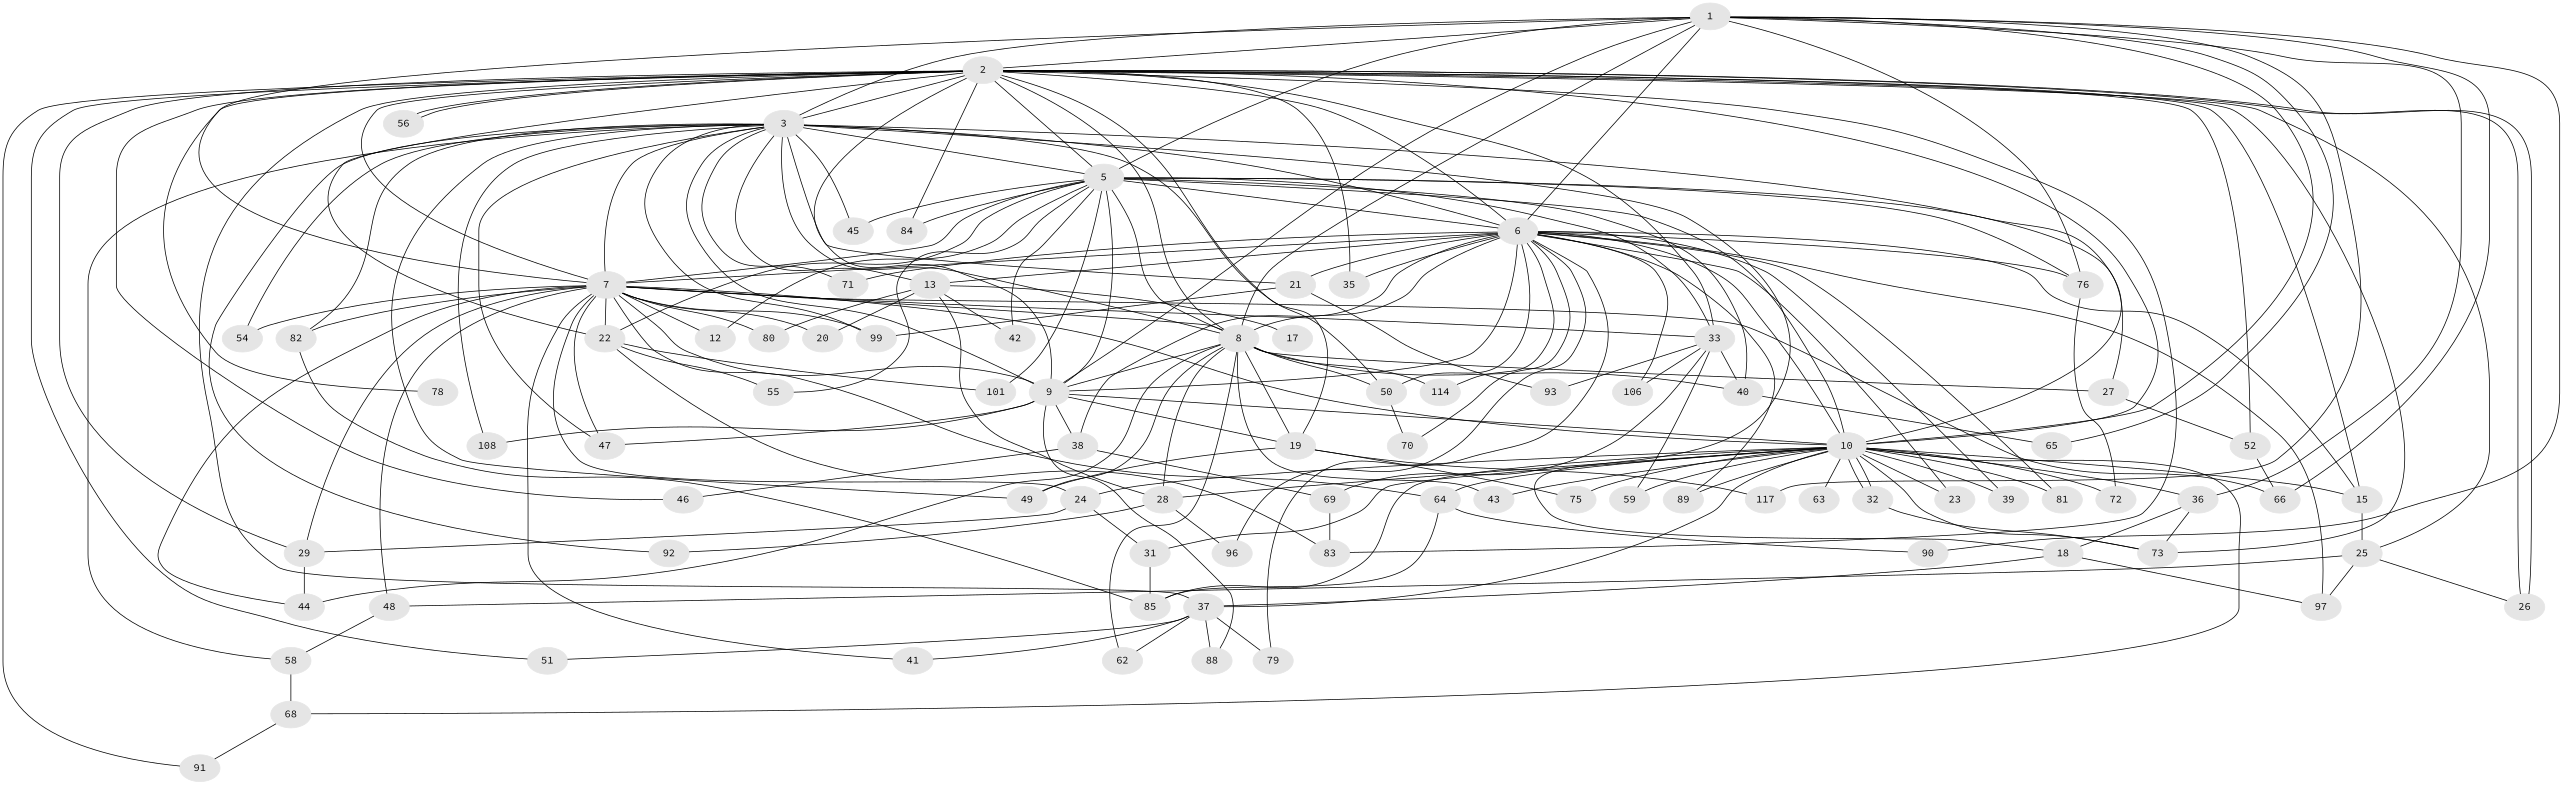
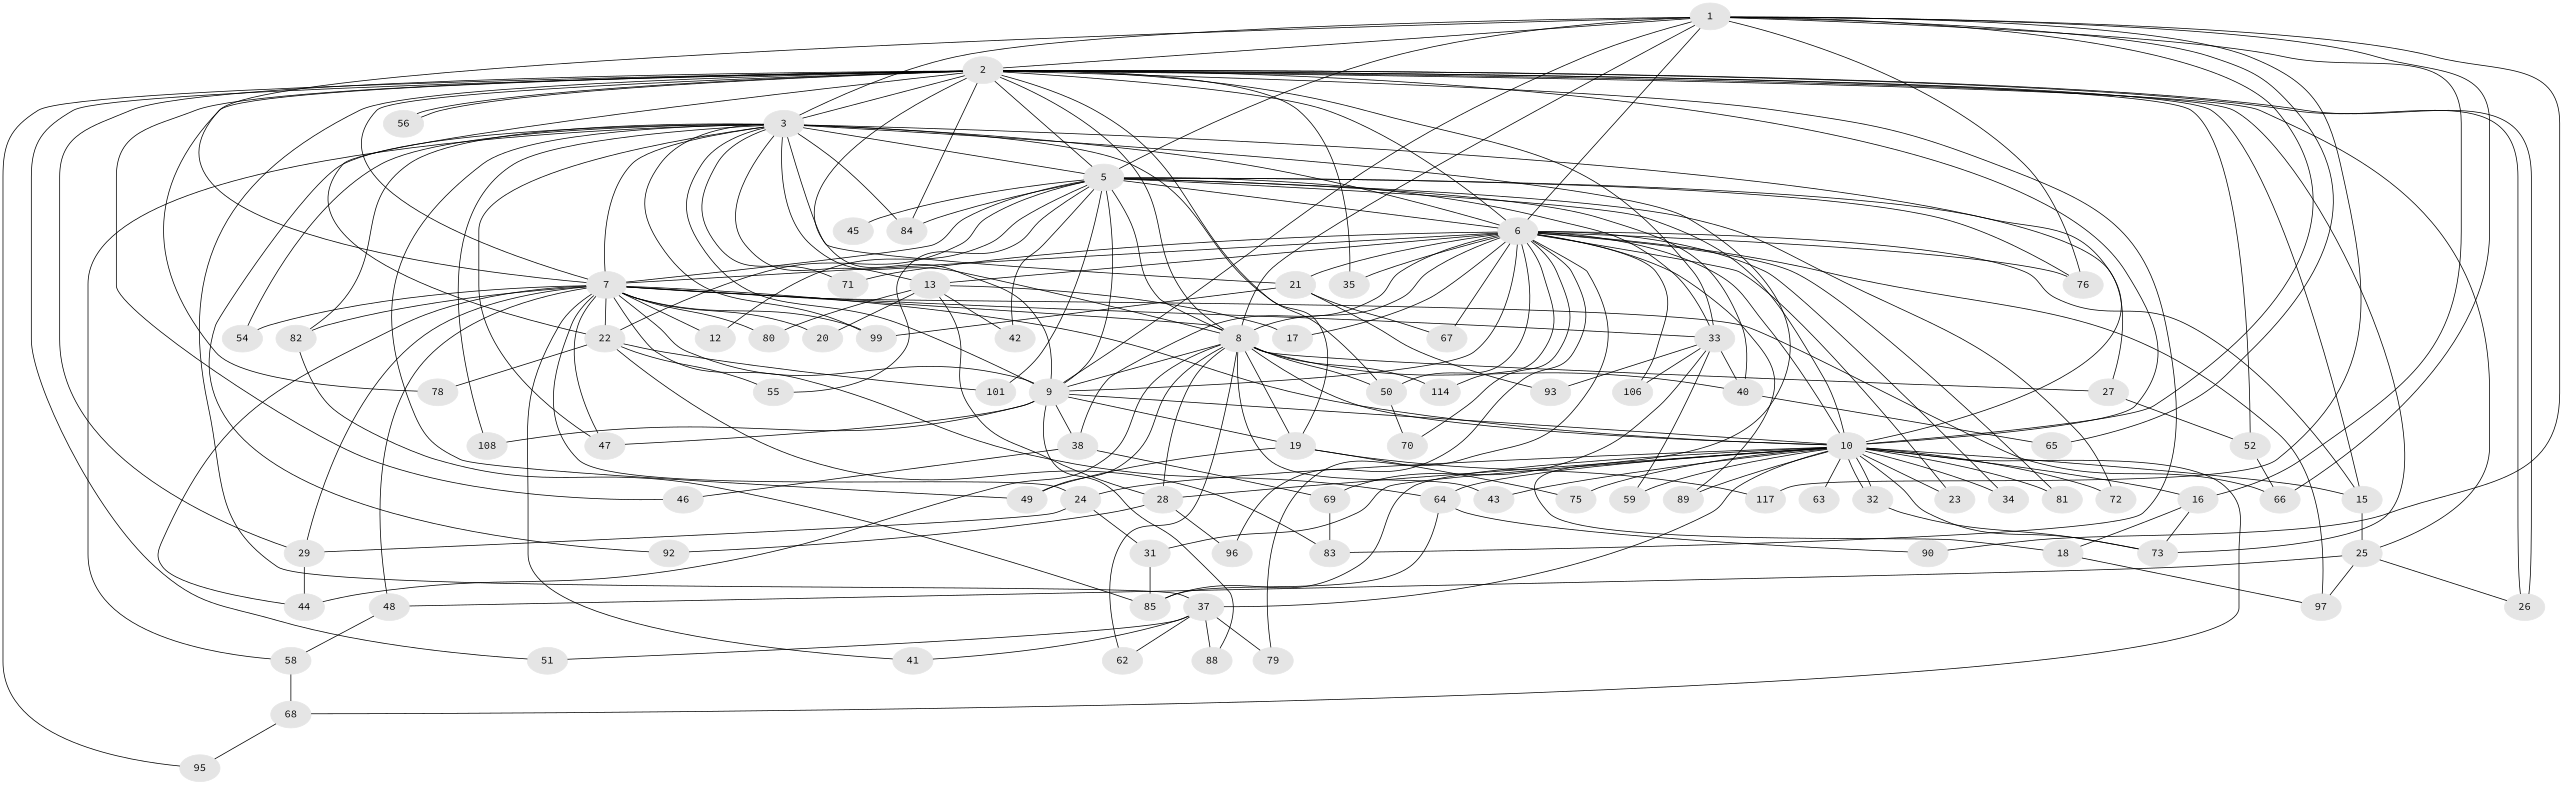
(827, 171) -> (850, 173)
none -> (1421, 302)
none -> (1447, 339)
none -> (521, 365)
(2079, 397) -> (1609, 206)
none -> (1531, 430)
(2009, 500) -> (2009, 500)
(2198, 500) -> (2198, 500)
(1634, 588) -> none
(200, 768) -> (200, 768)
